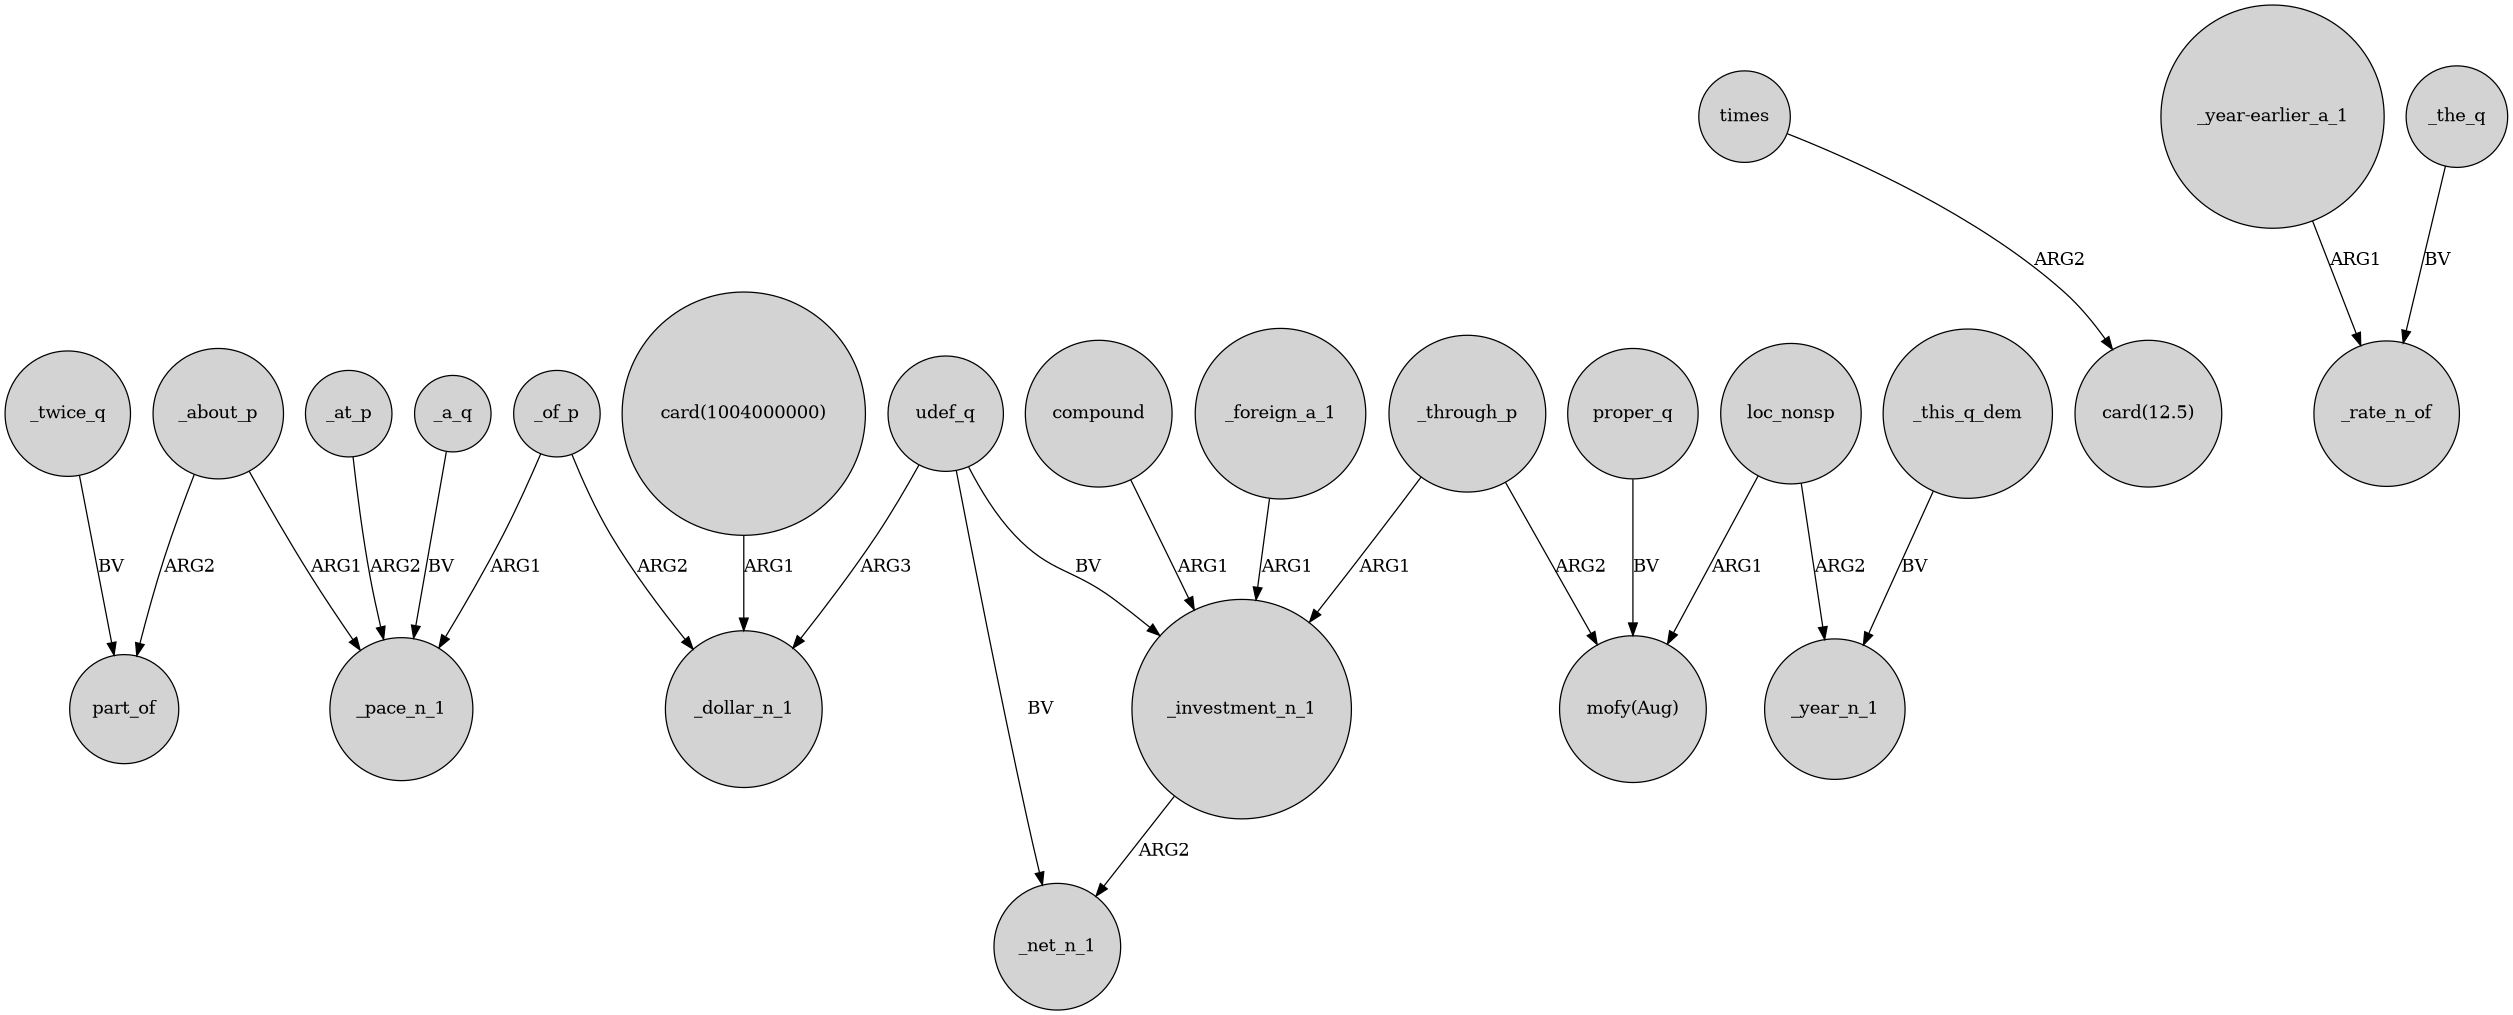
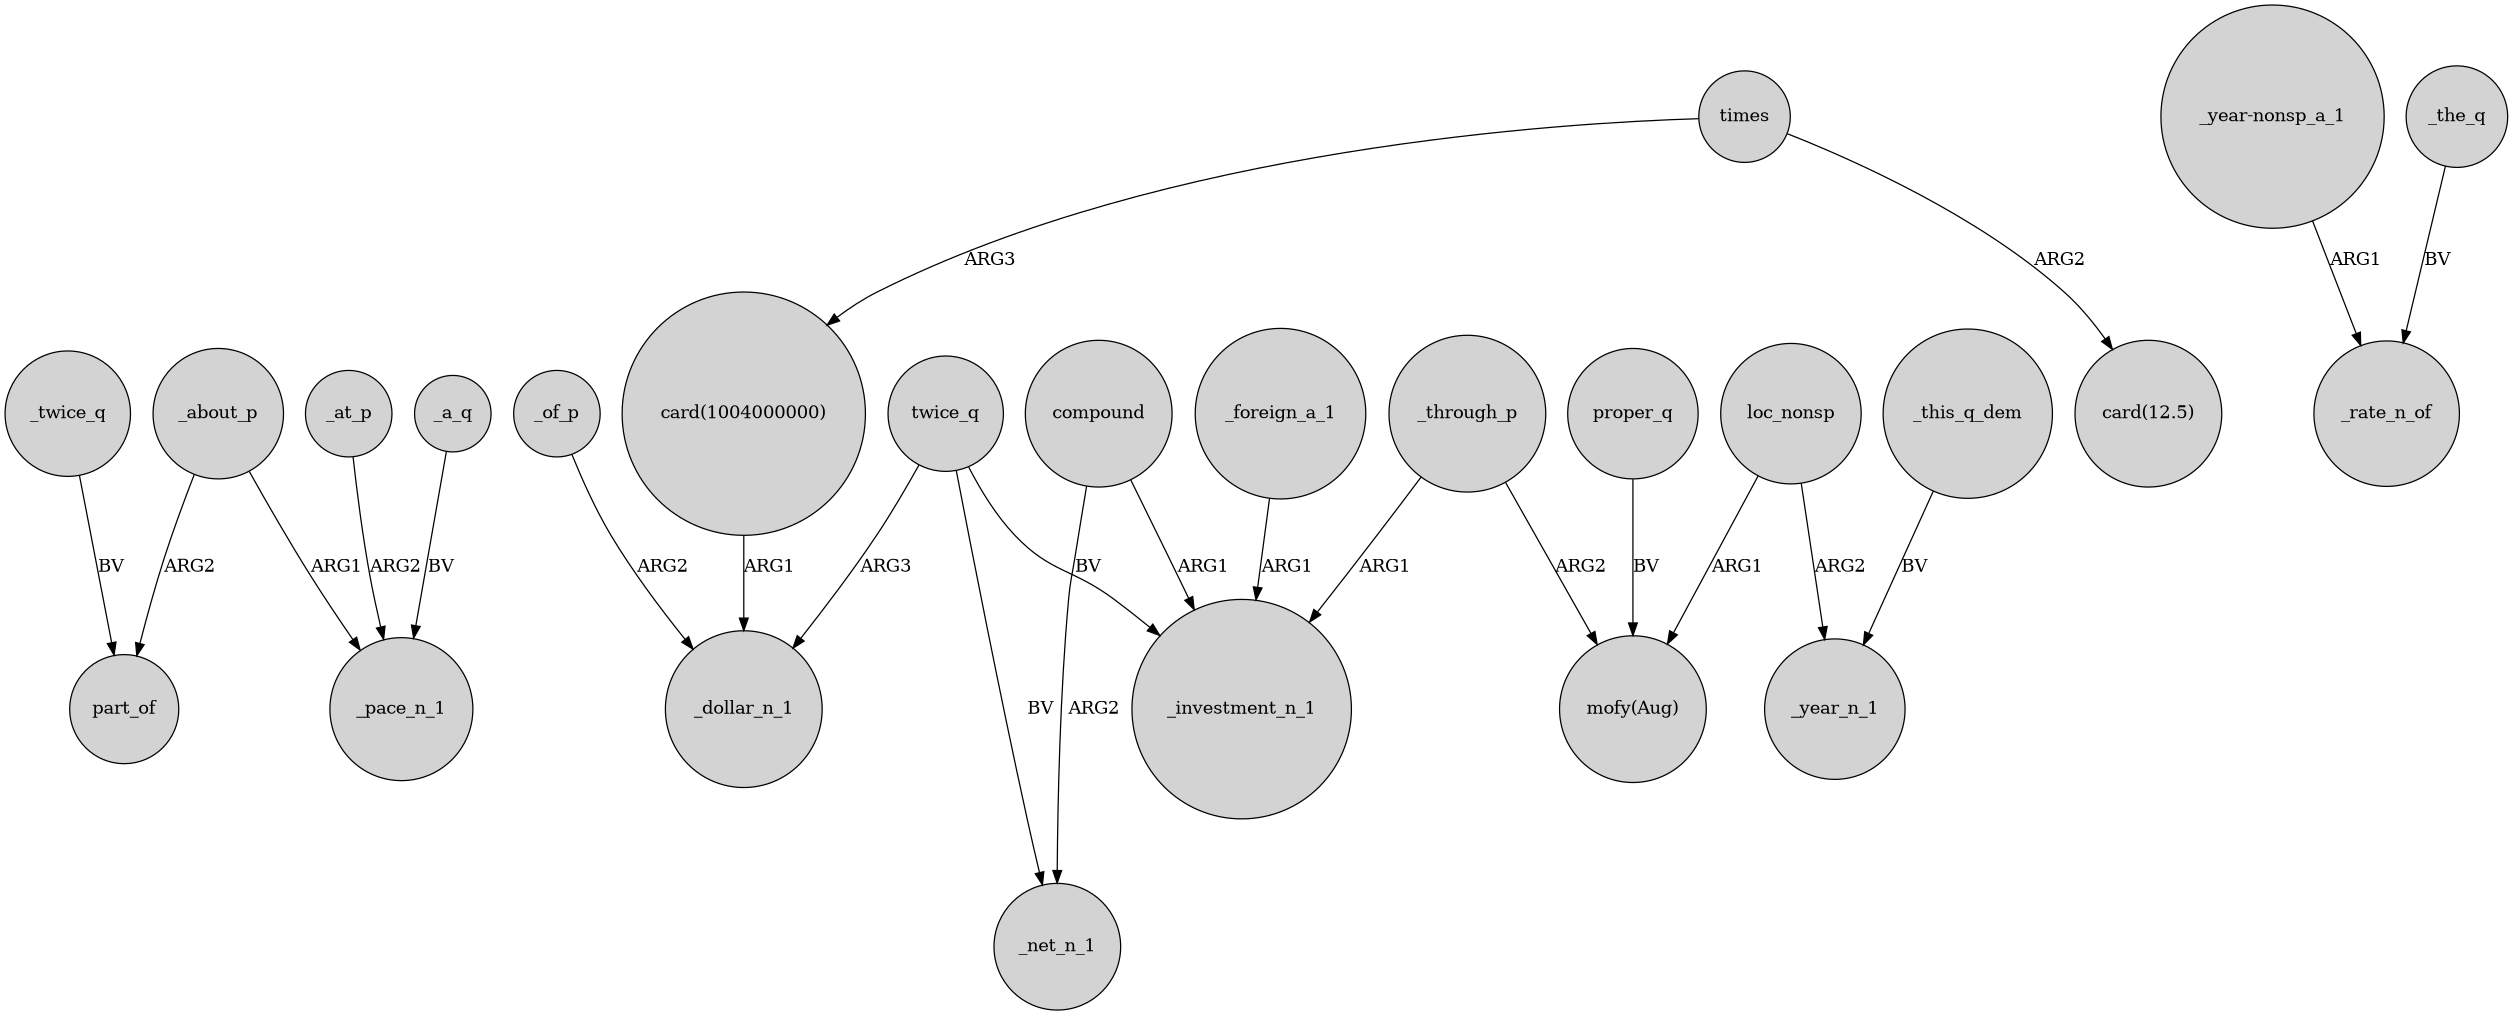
(2273, 117) -> (2273, 117)
none -> (1256, 169)
(946, 414) -> (946, 414)
(497, 547) -> none
(1139, 841) -> (1063, 677)
